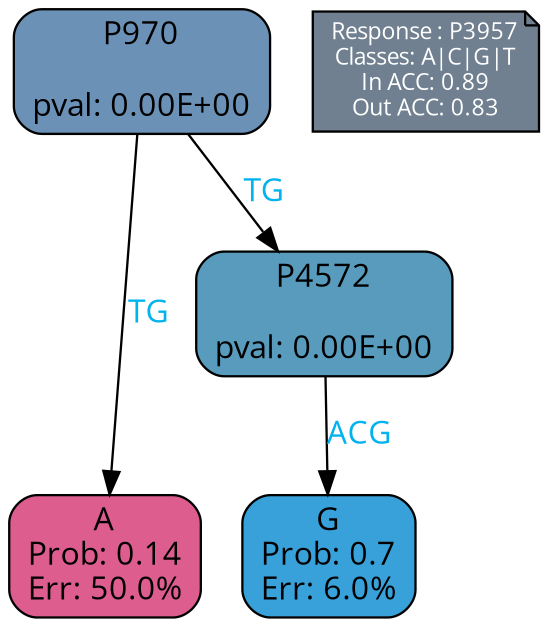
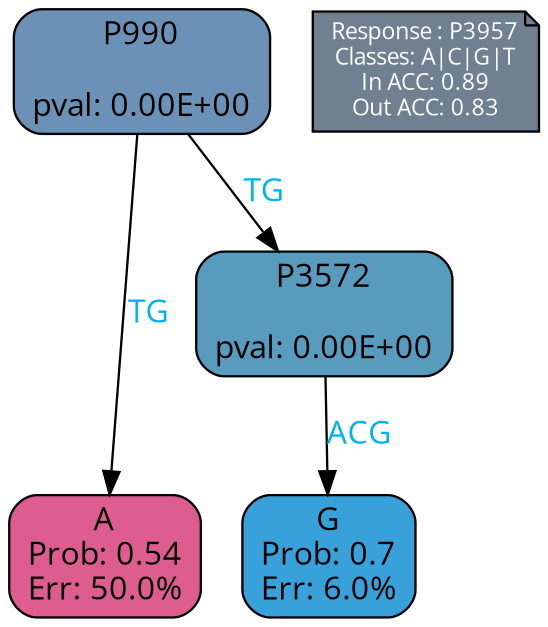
(142, 72) -> (142, 72)
(324, 314) -> (324, 314)
(105, 556) -> (105, 556)
